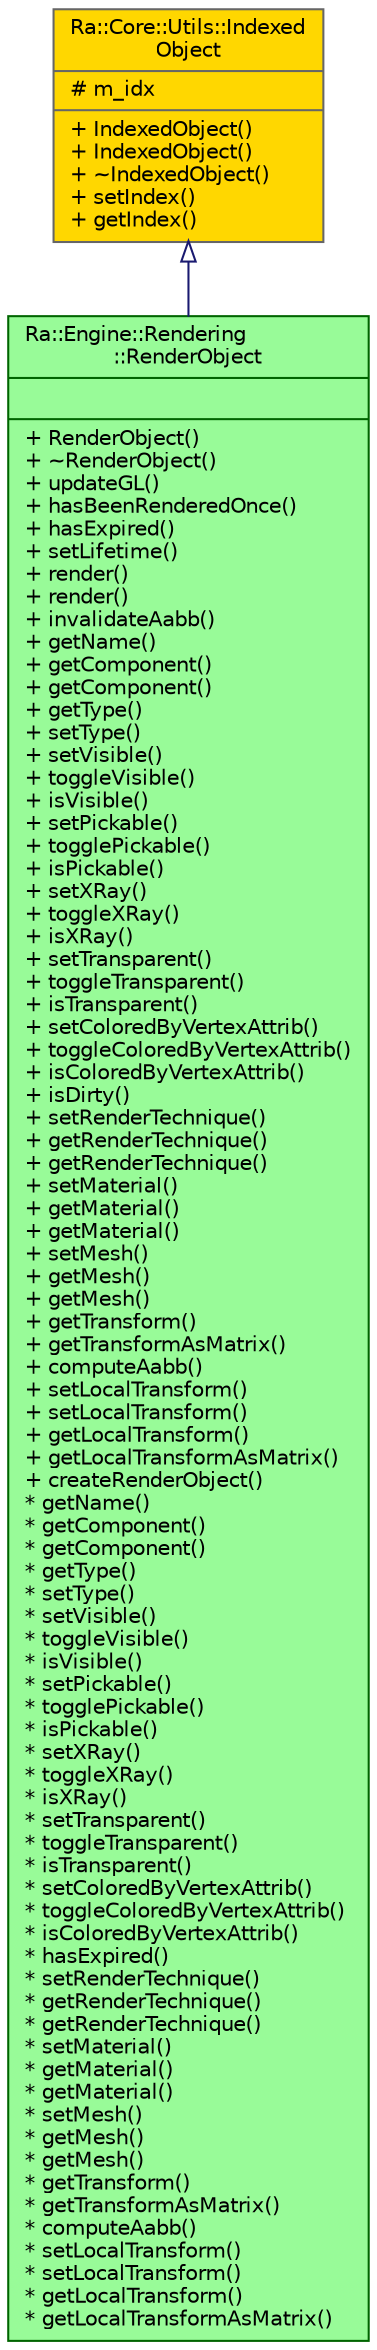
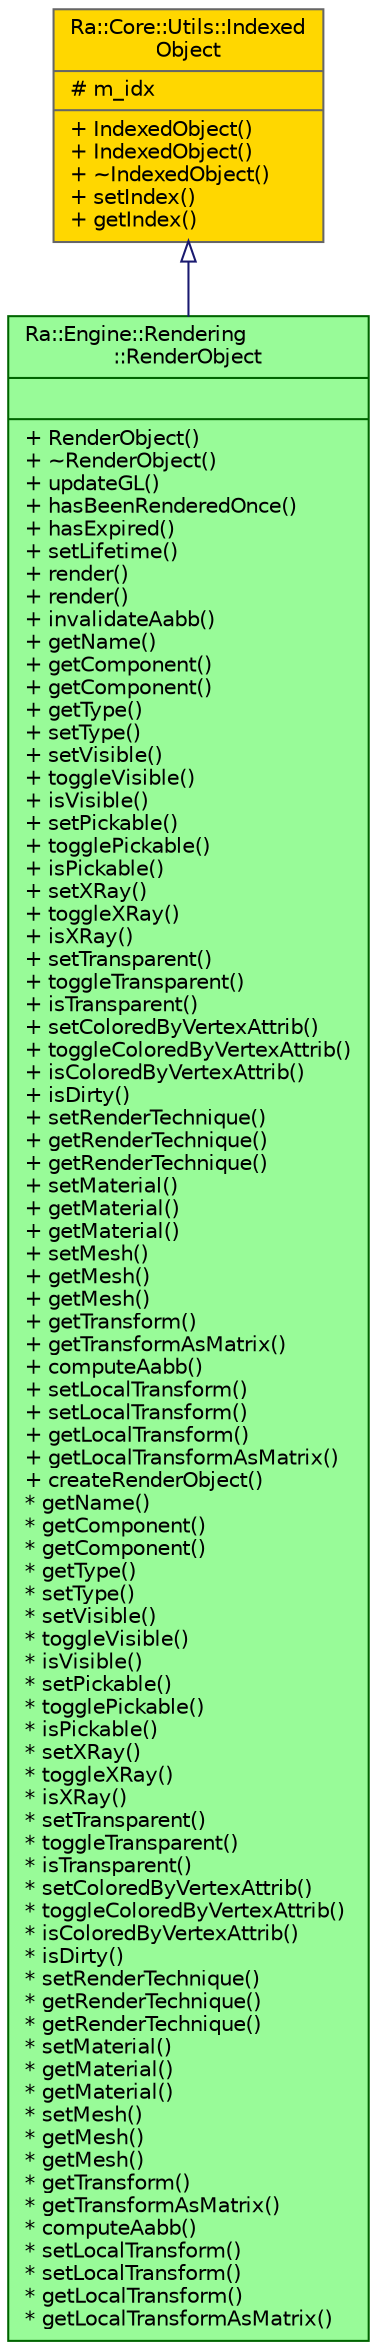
(97, 1957) -> (75, 1957)
